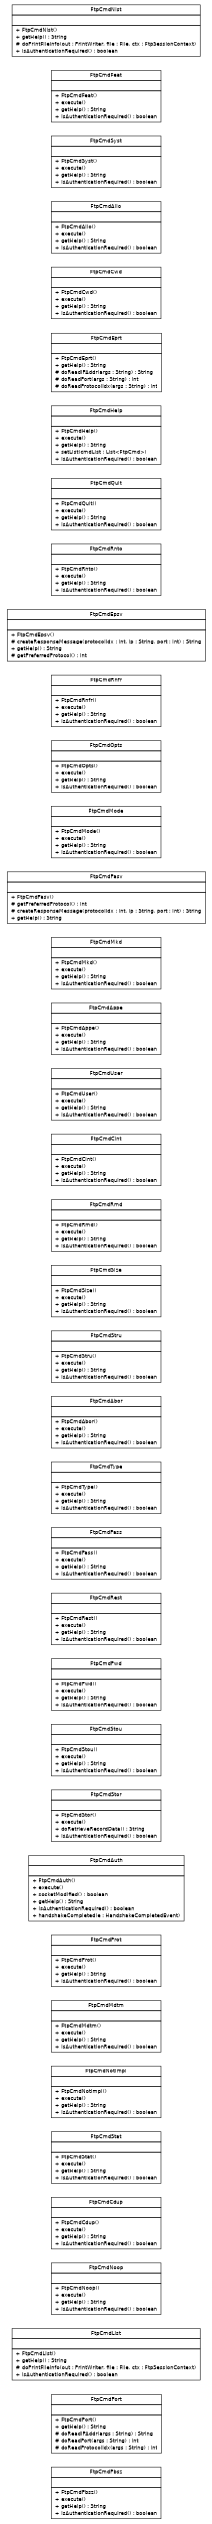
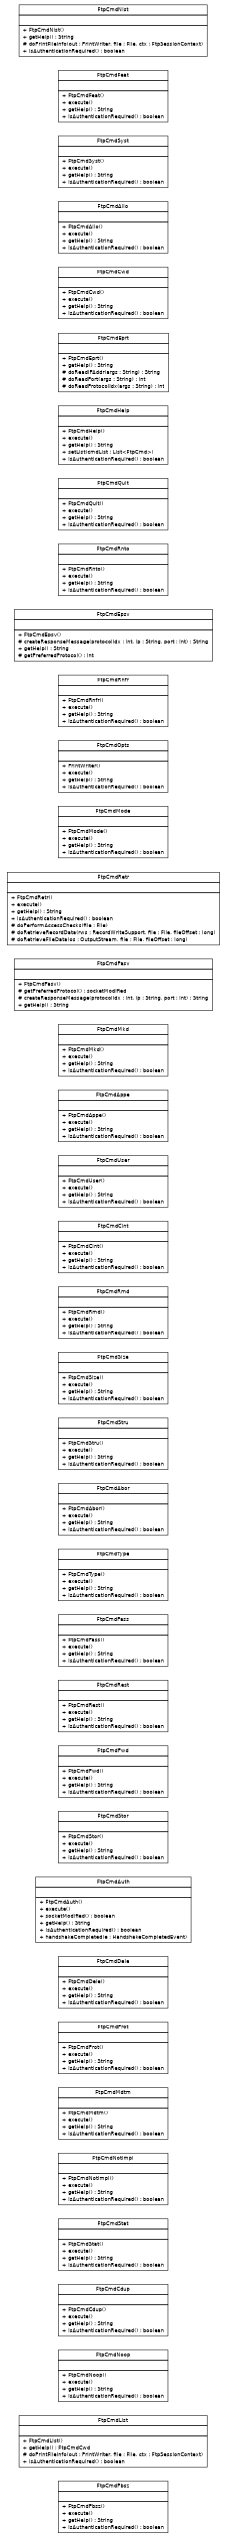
(77, 766) -> (81, 766)
(49, 904) -> (72, 991)
none -> (113, 908)
(106, 1750) -> none
(100, 1829) -> (88, 1851)
none -> (113, 1982)
(41, 2361) -> (57, 2448)
(106, 2424) -> none
